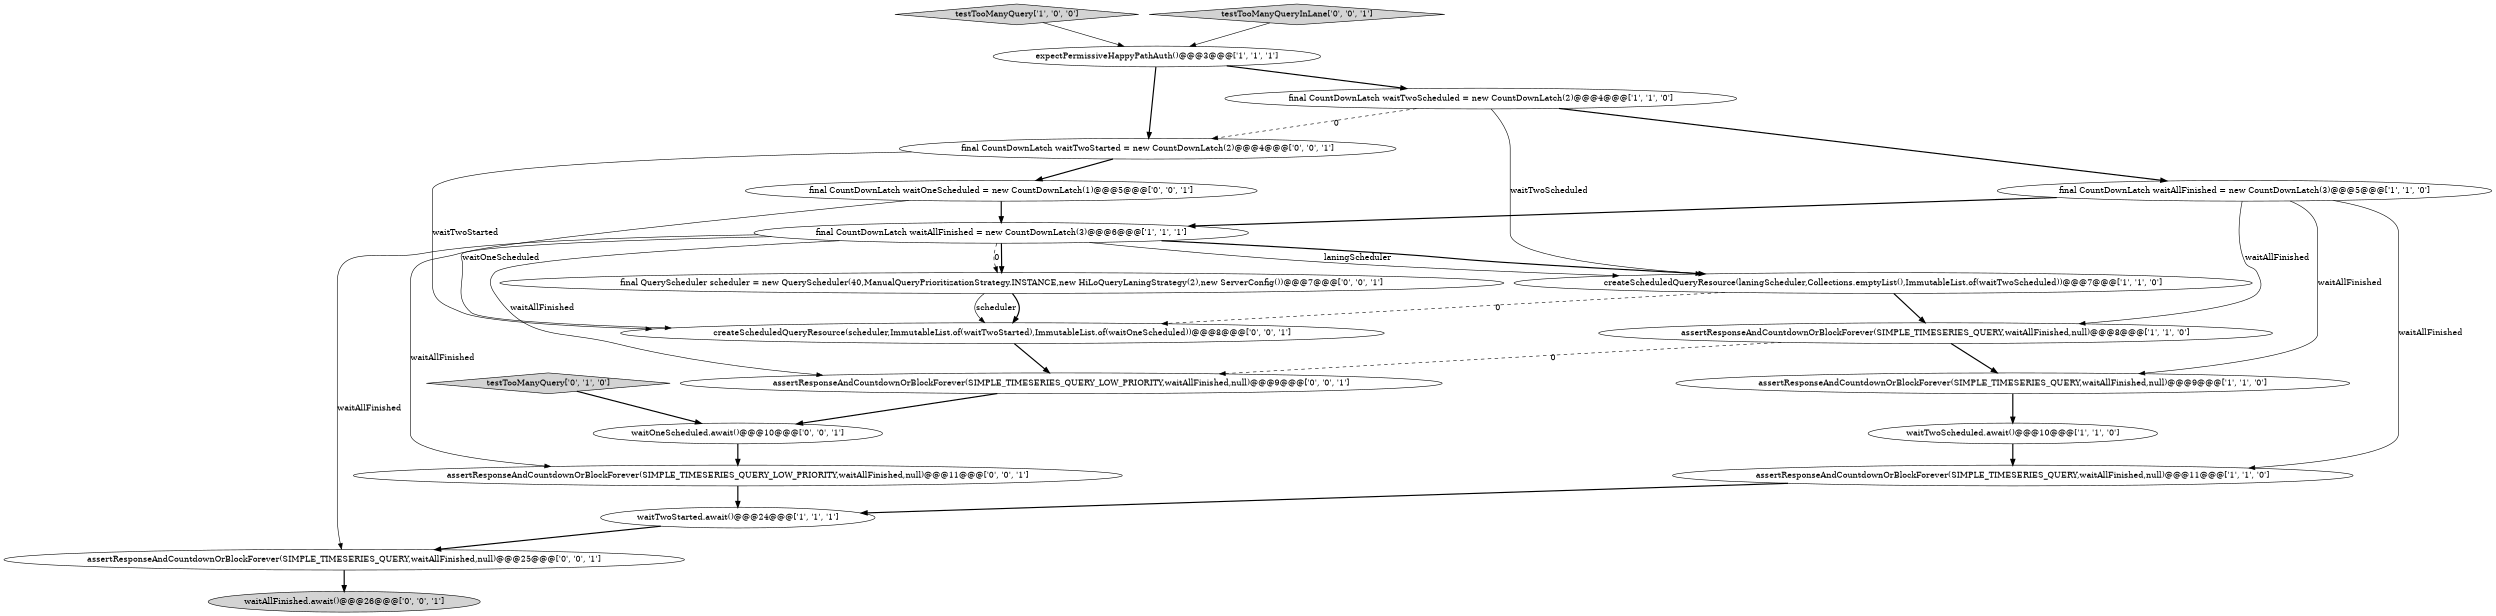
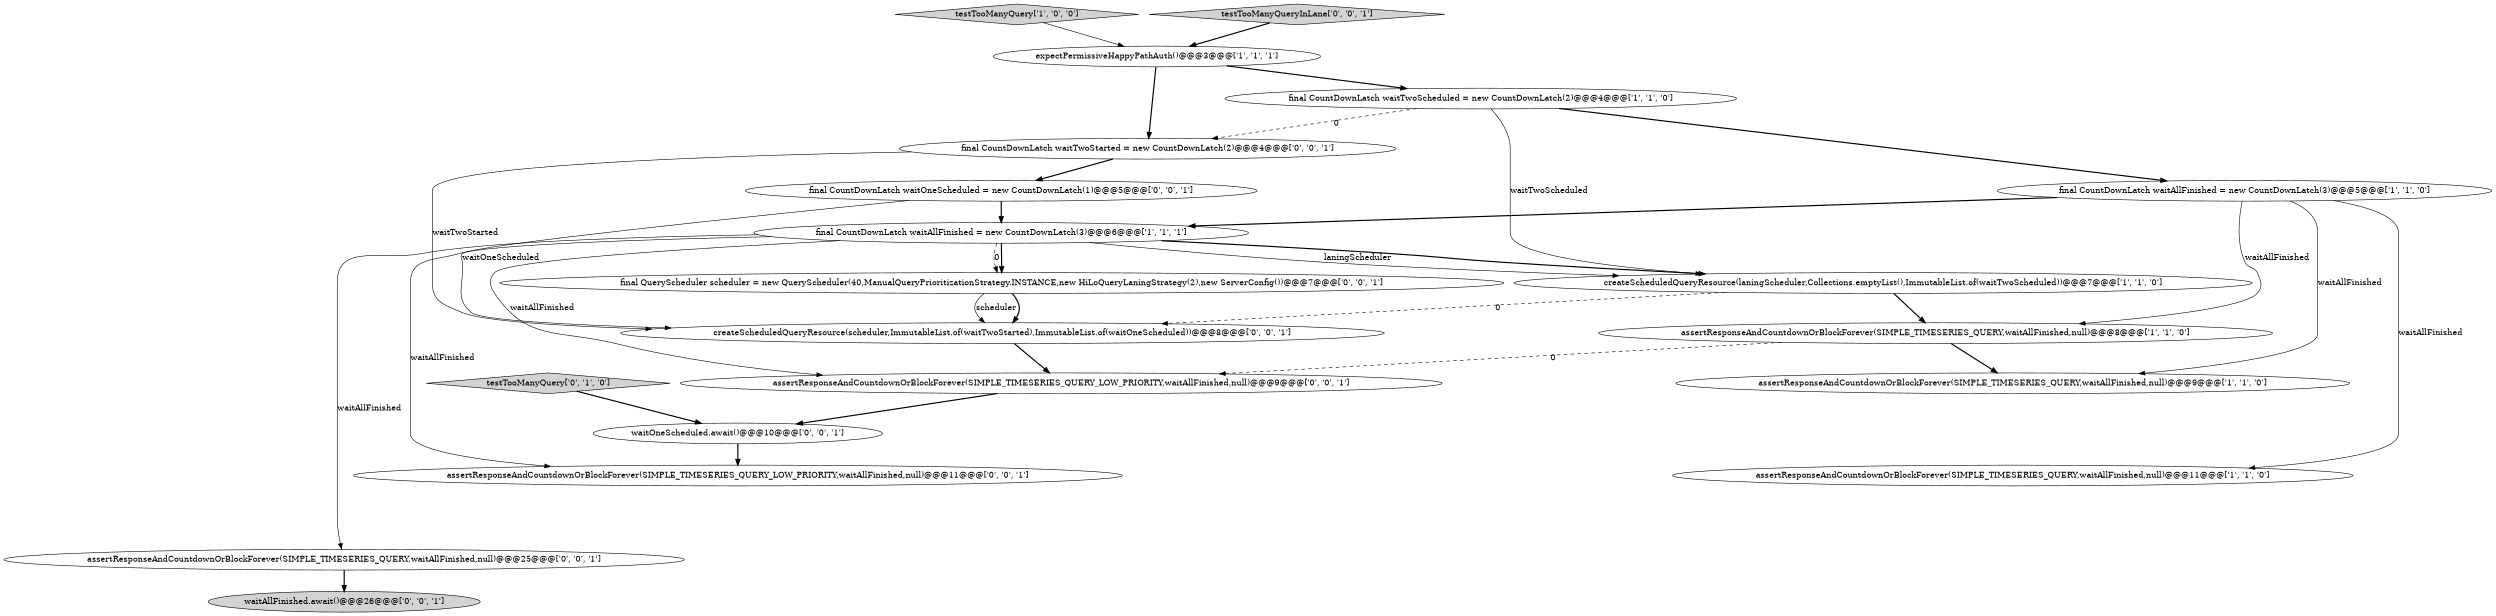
(1233, 34) -> (1233, 34)
(2013, 433) -> none
(738, 518) -> none
